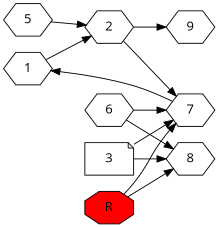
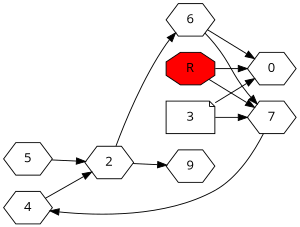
(147, 65) -> (139, 91)
(28, 69) -> (28, 208)
(190, 159) -> (272, 69)
